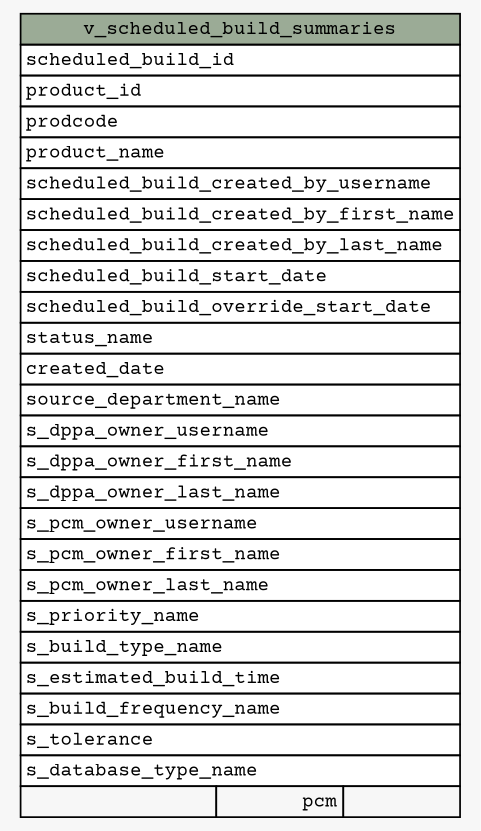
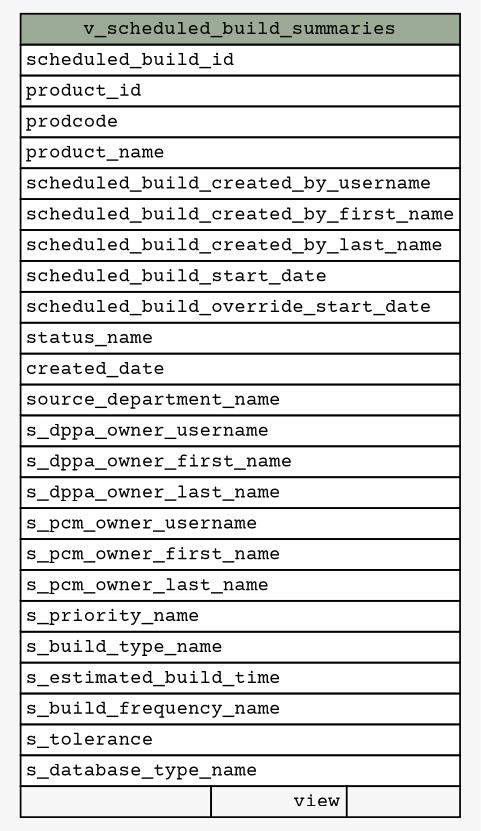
(320, 801) -> (318, 801)
